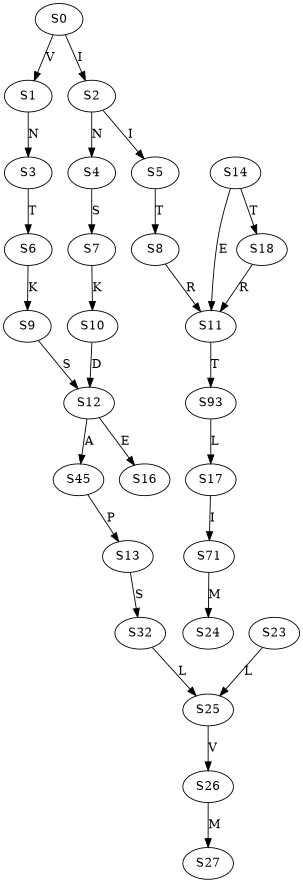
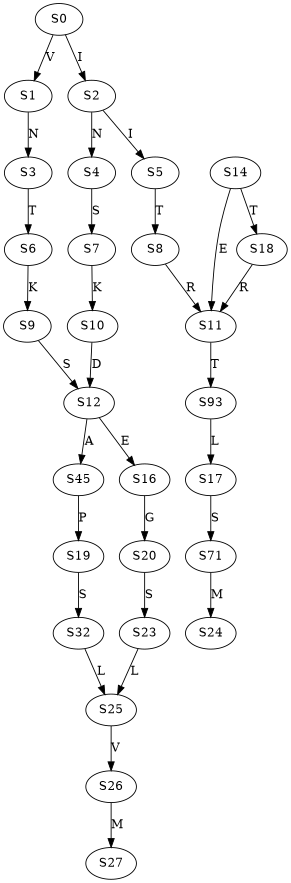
(213, 518) -> (215, 518)
(128, 557) -> (78, 557)
none -> (145, 557)
